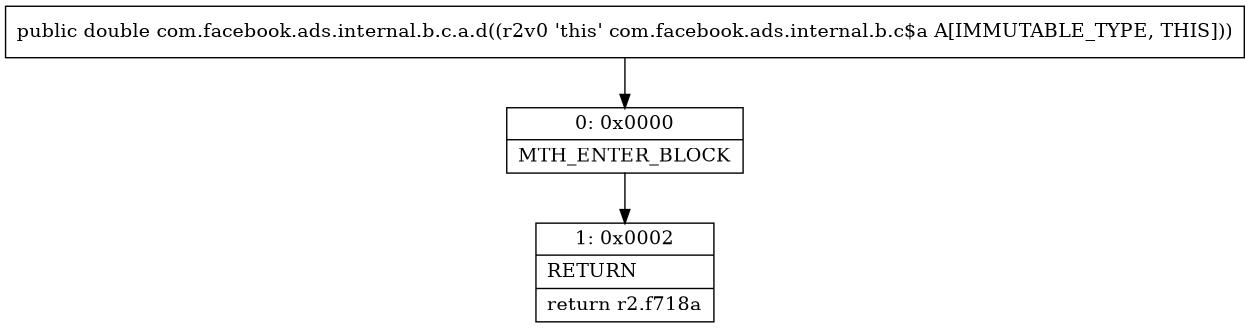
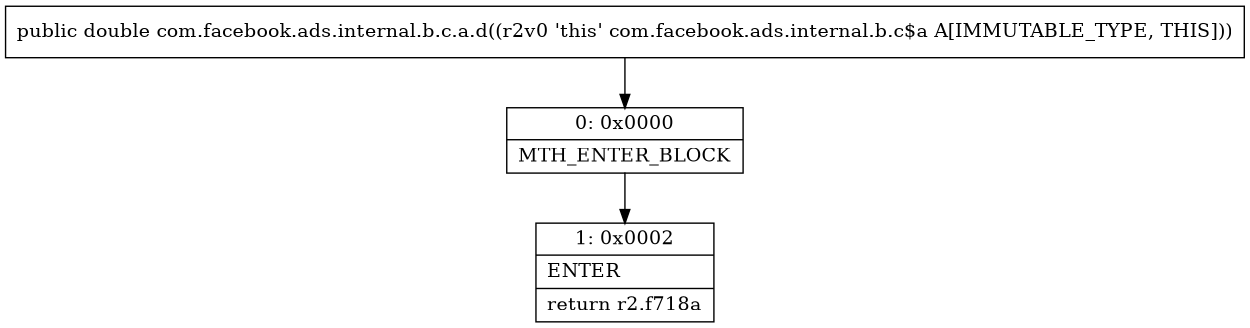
(592, 271) -> (584, 271)
